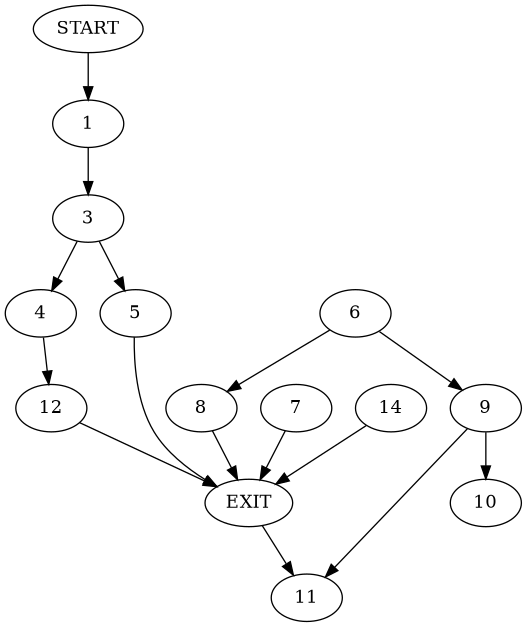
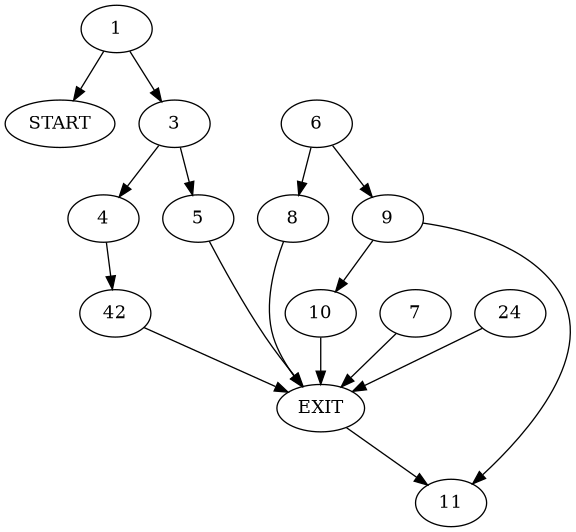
(88, 70) -> (92, 70)
none -> (321, 354)
(51, 408) -> (115, 313)
(391, 408) -> (510, 313)
